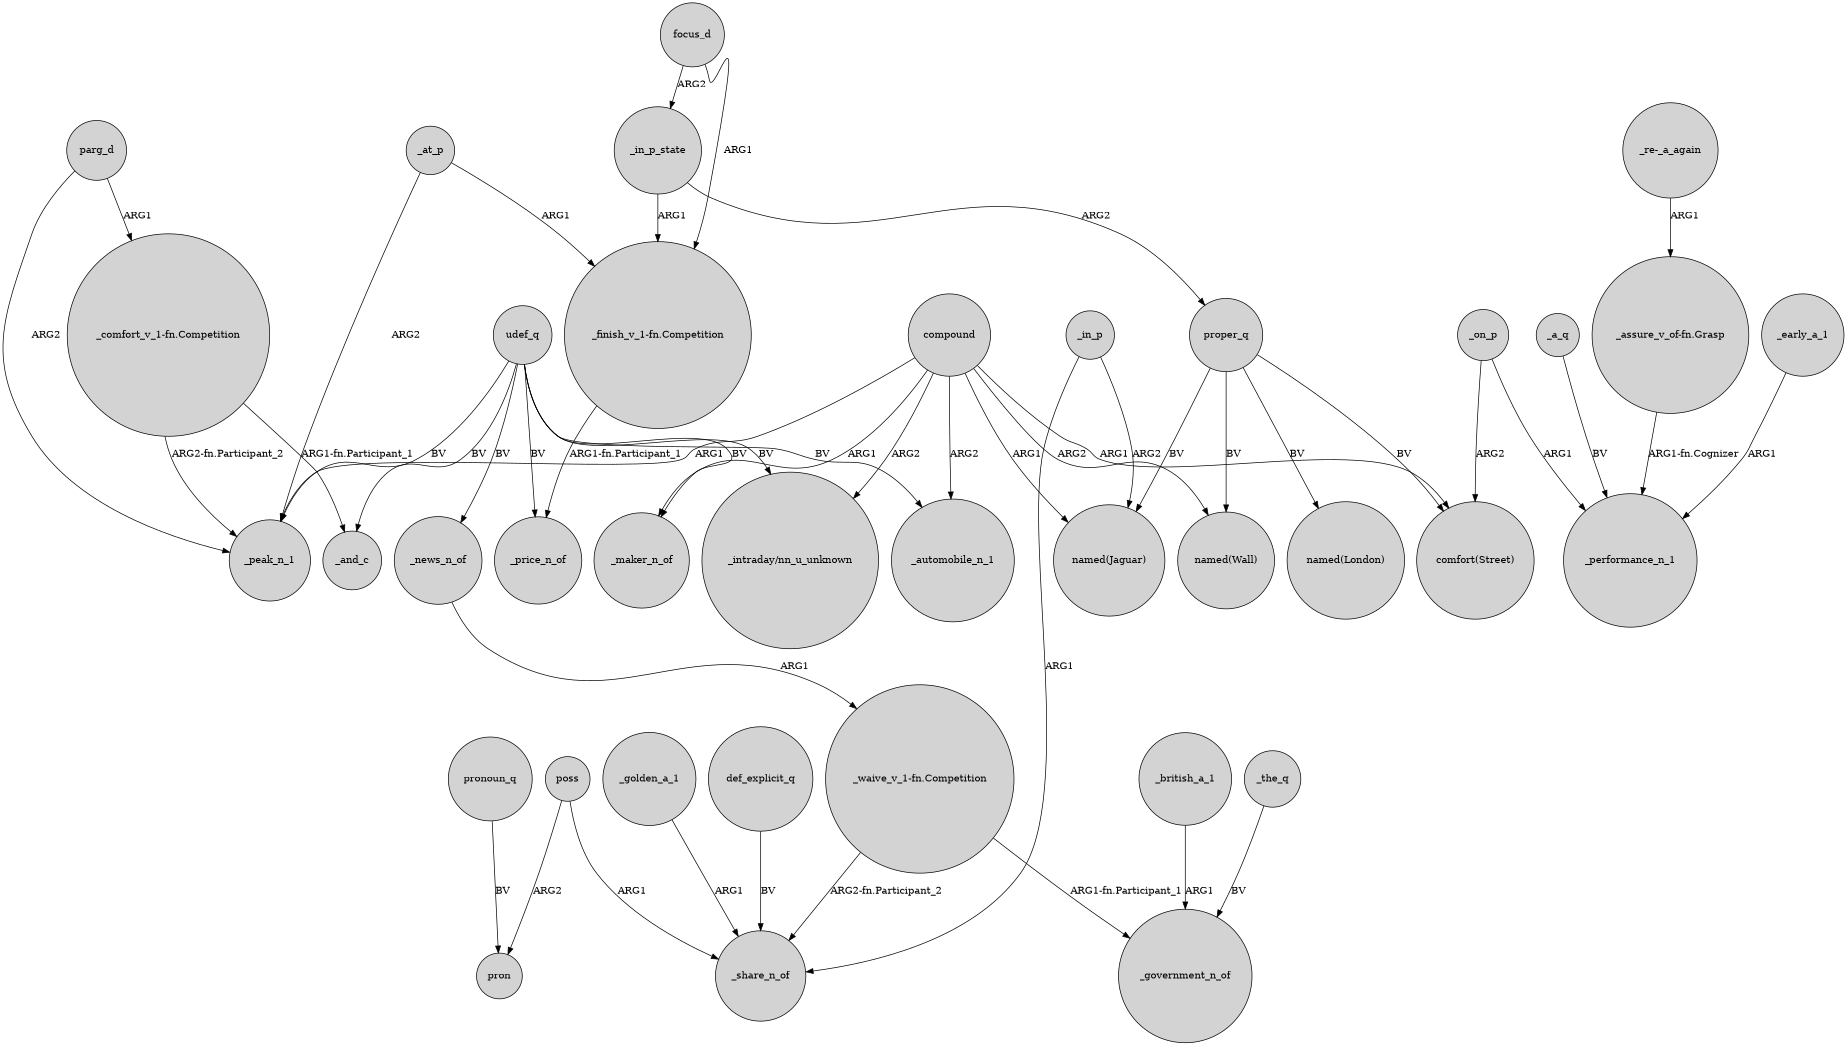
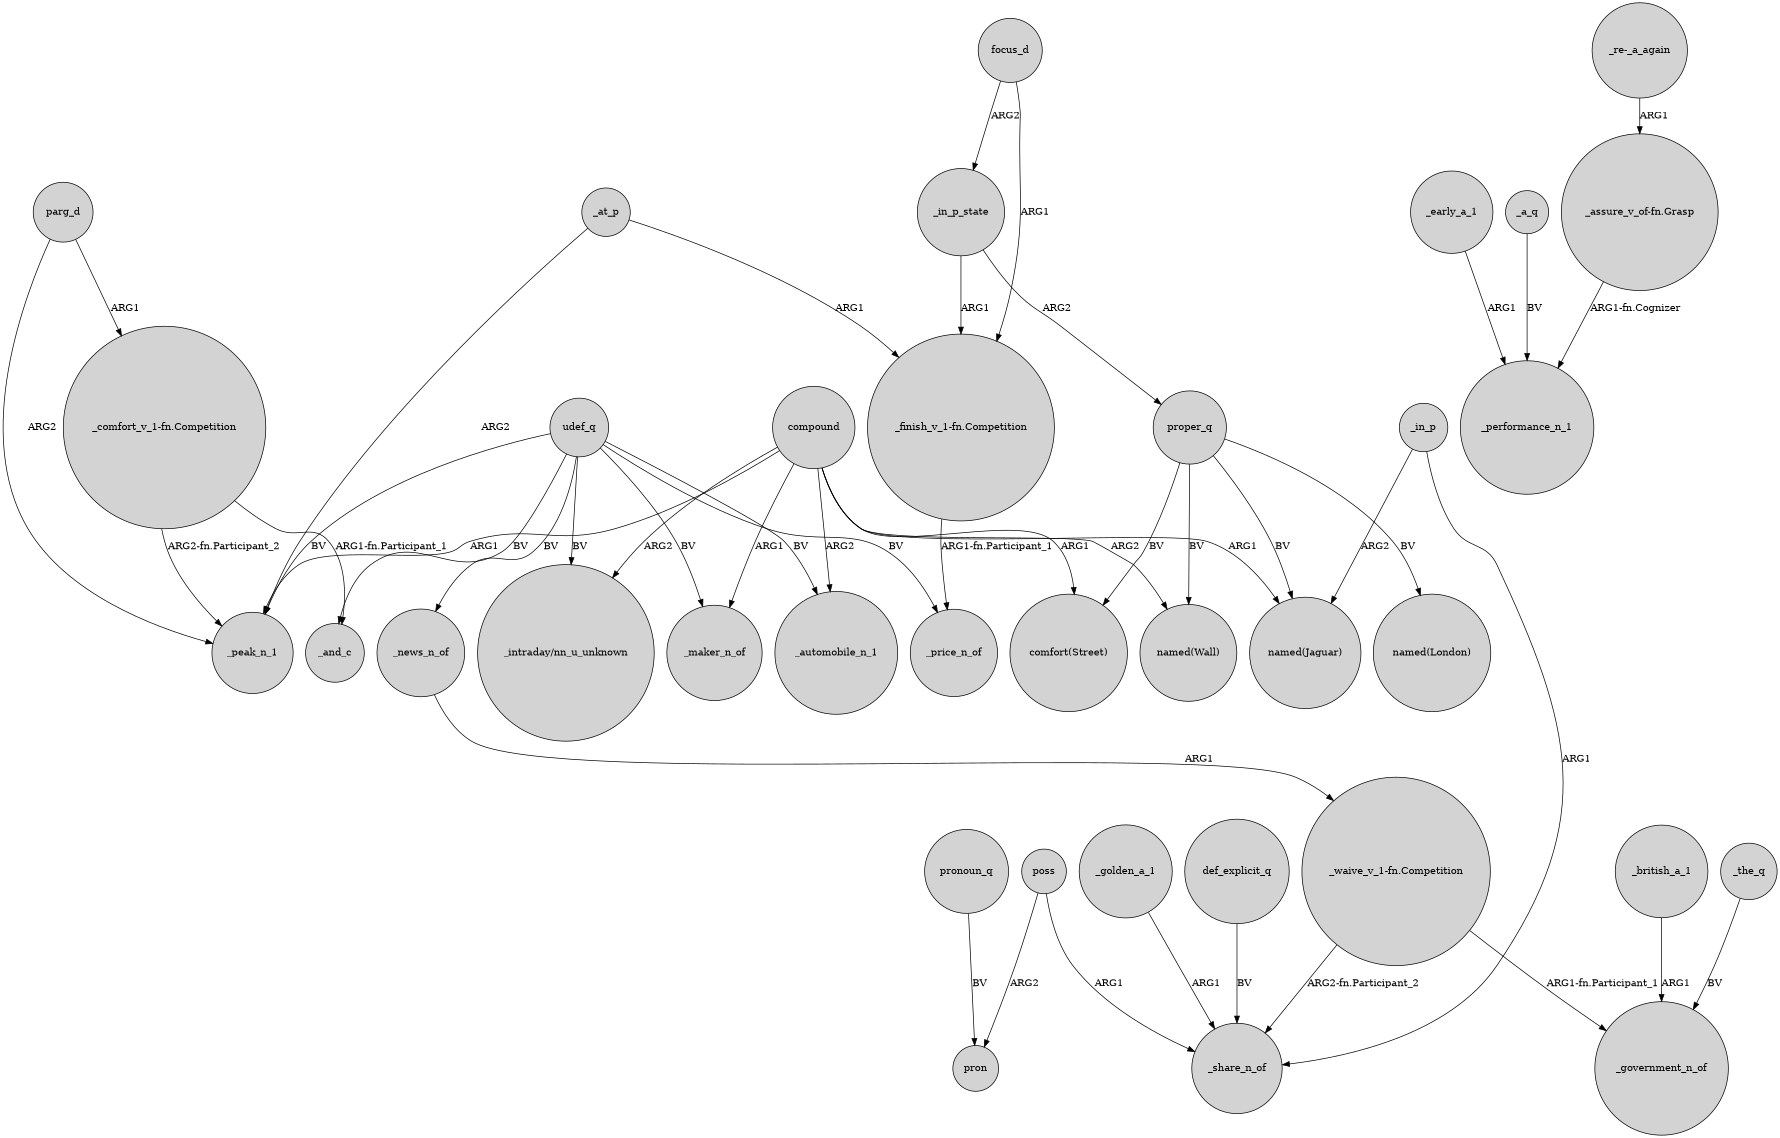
(1483, 335) -> none
